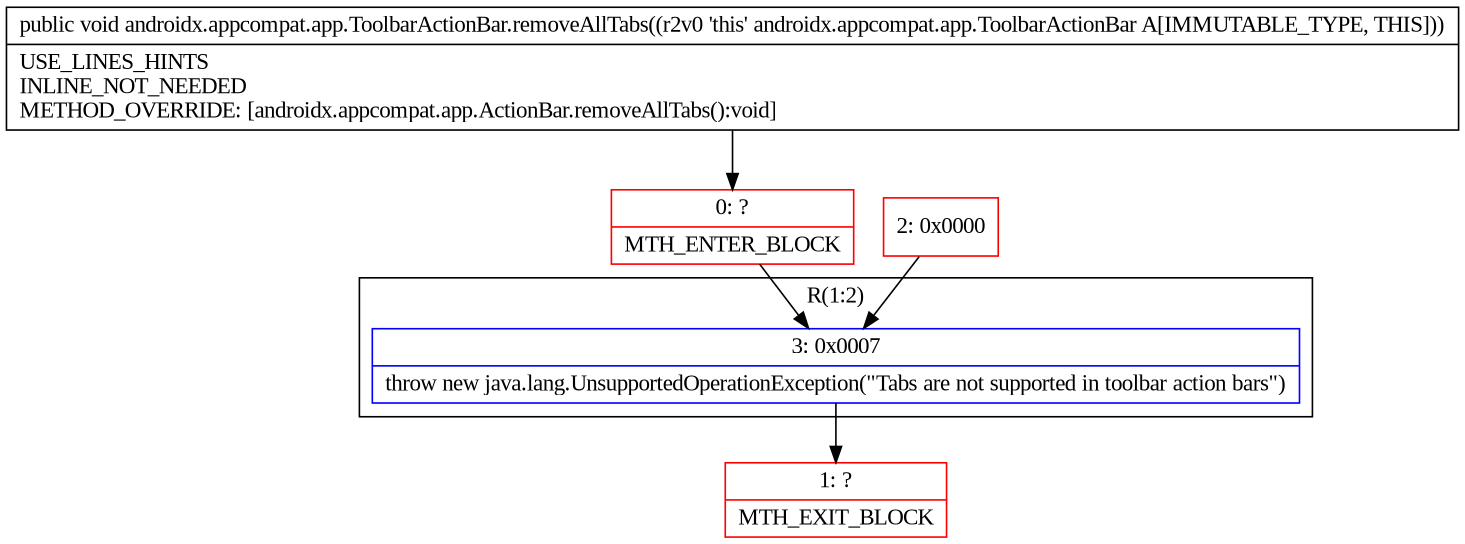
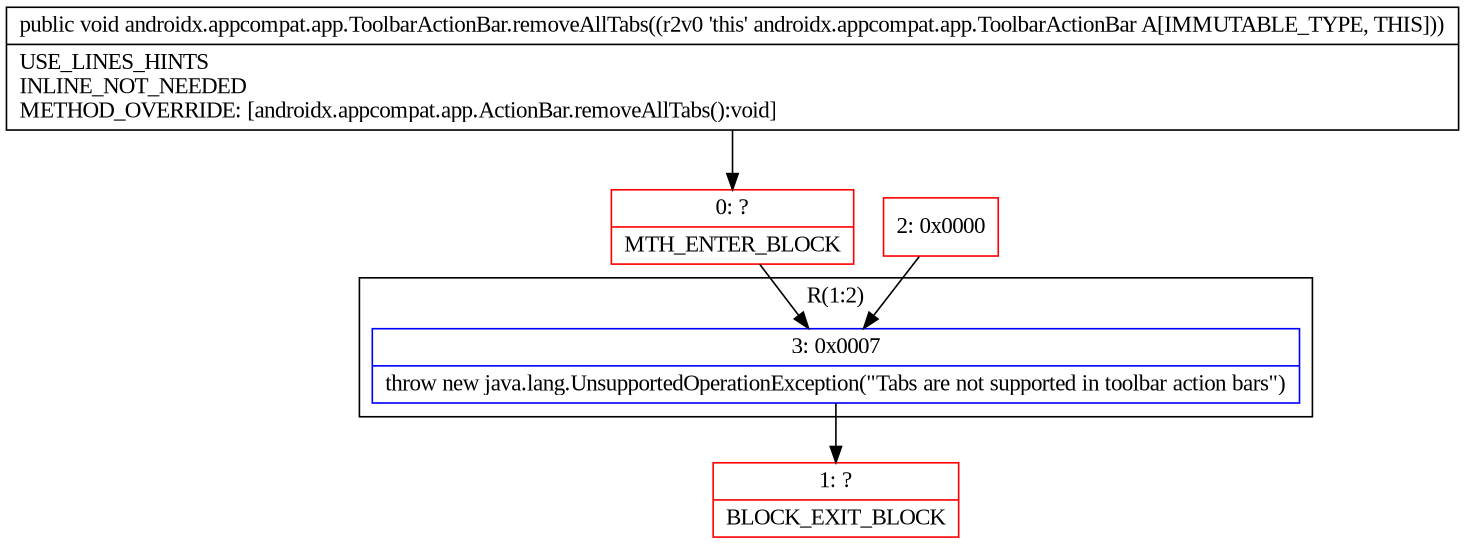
(836, 518) -> (836, 518)
